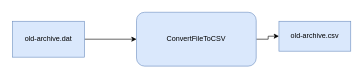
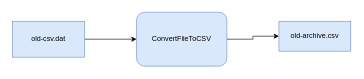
(48, 39) -> (48, 39)
(197, 39) -> (182, 39)
